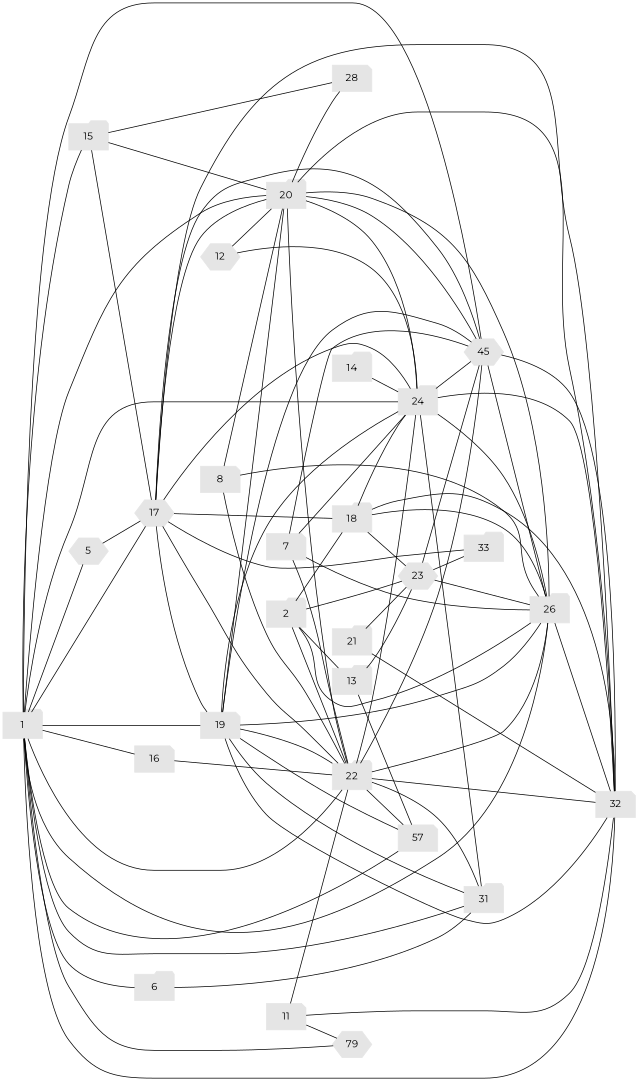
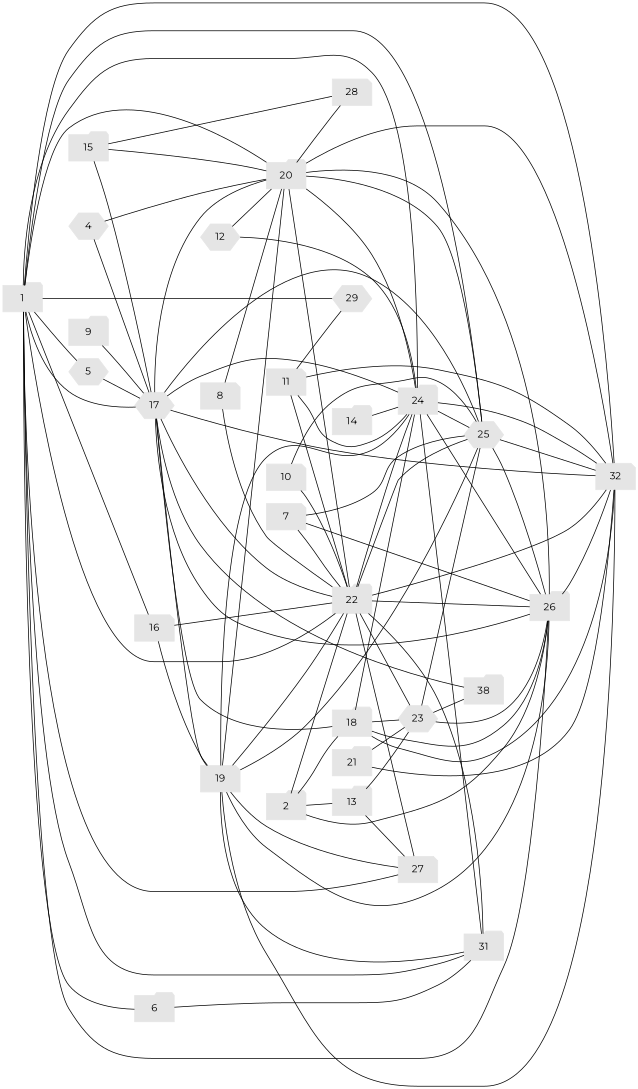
none -> (89, 226)
none -> (89, 332)
(484, 352) -> (484, 435)
(37, 386) -> none
(352, 474) -> (345, 446)
(423, 474) -> (271, 634)
none -> (286, 477)
(484, 548) -> (484, 691)
(354, 596) -> (385, 659)
(121, 725) -> (178, 705)
(418, 838) -> (418, 870)
(352, 1044) -> (352, 299)
